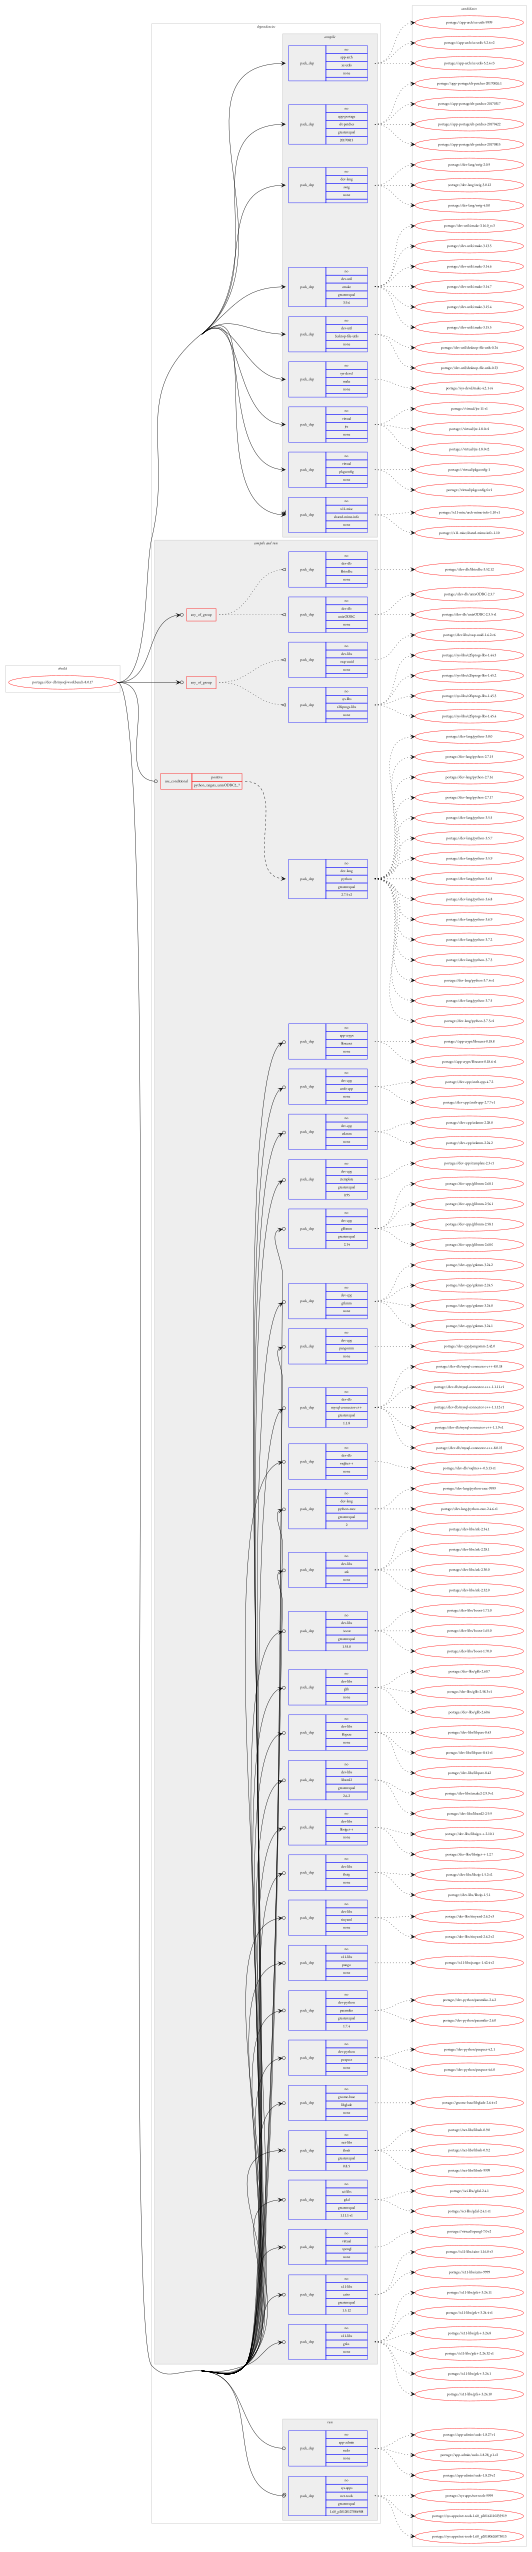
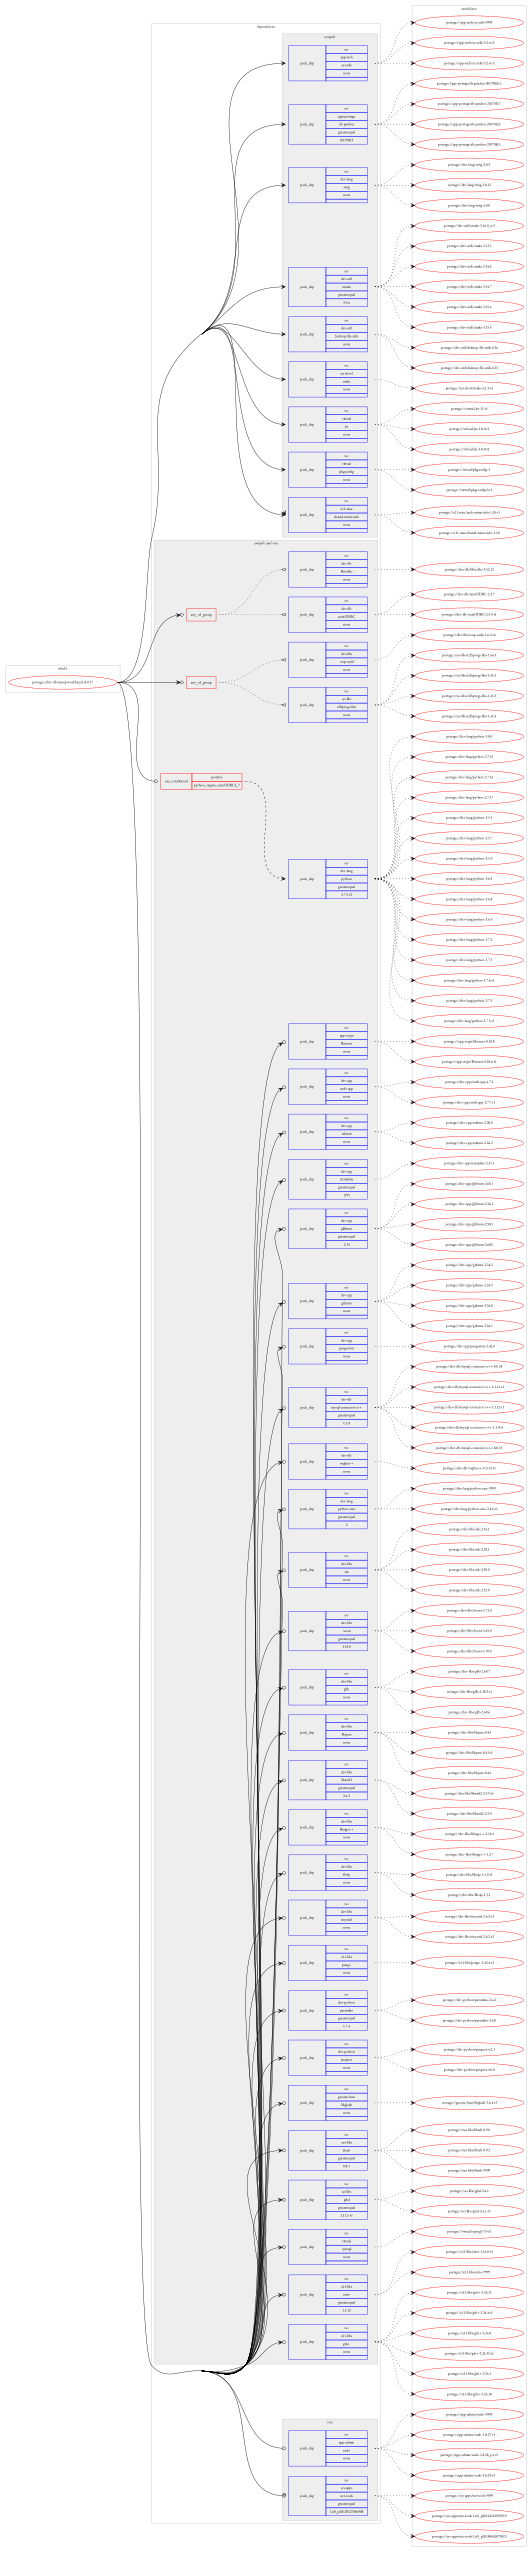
(469, 1793) -> (469, 1793)
none -> (469, 2415)
